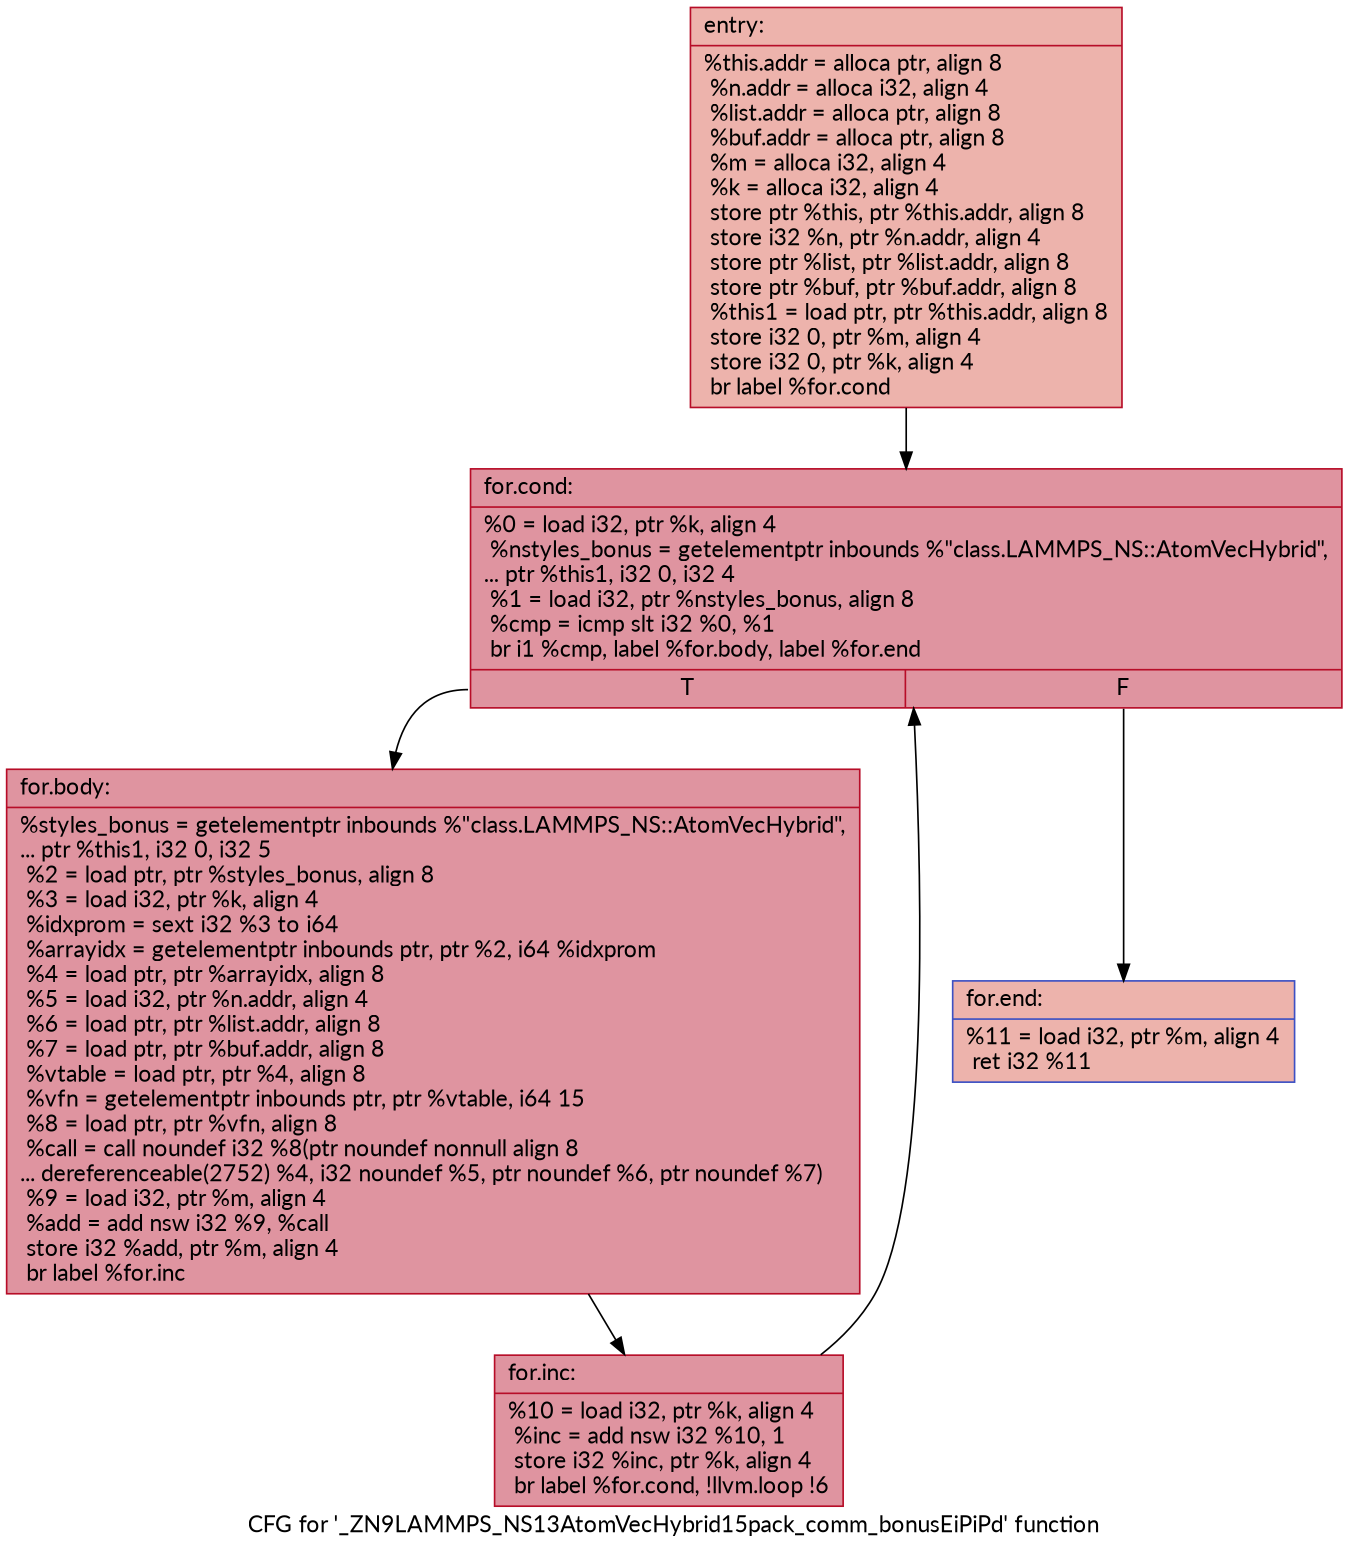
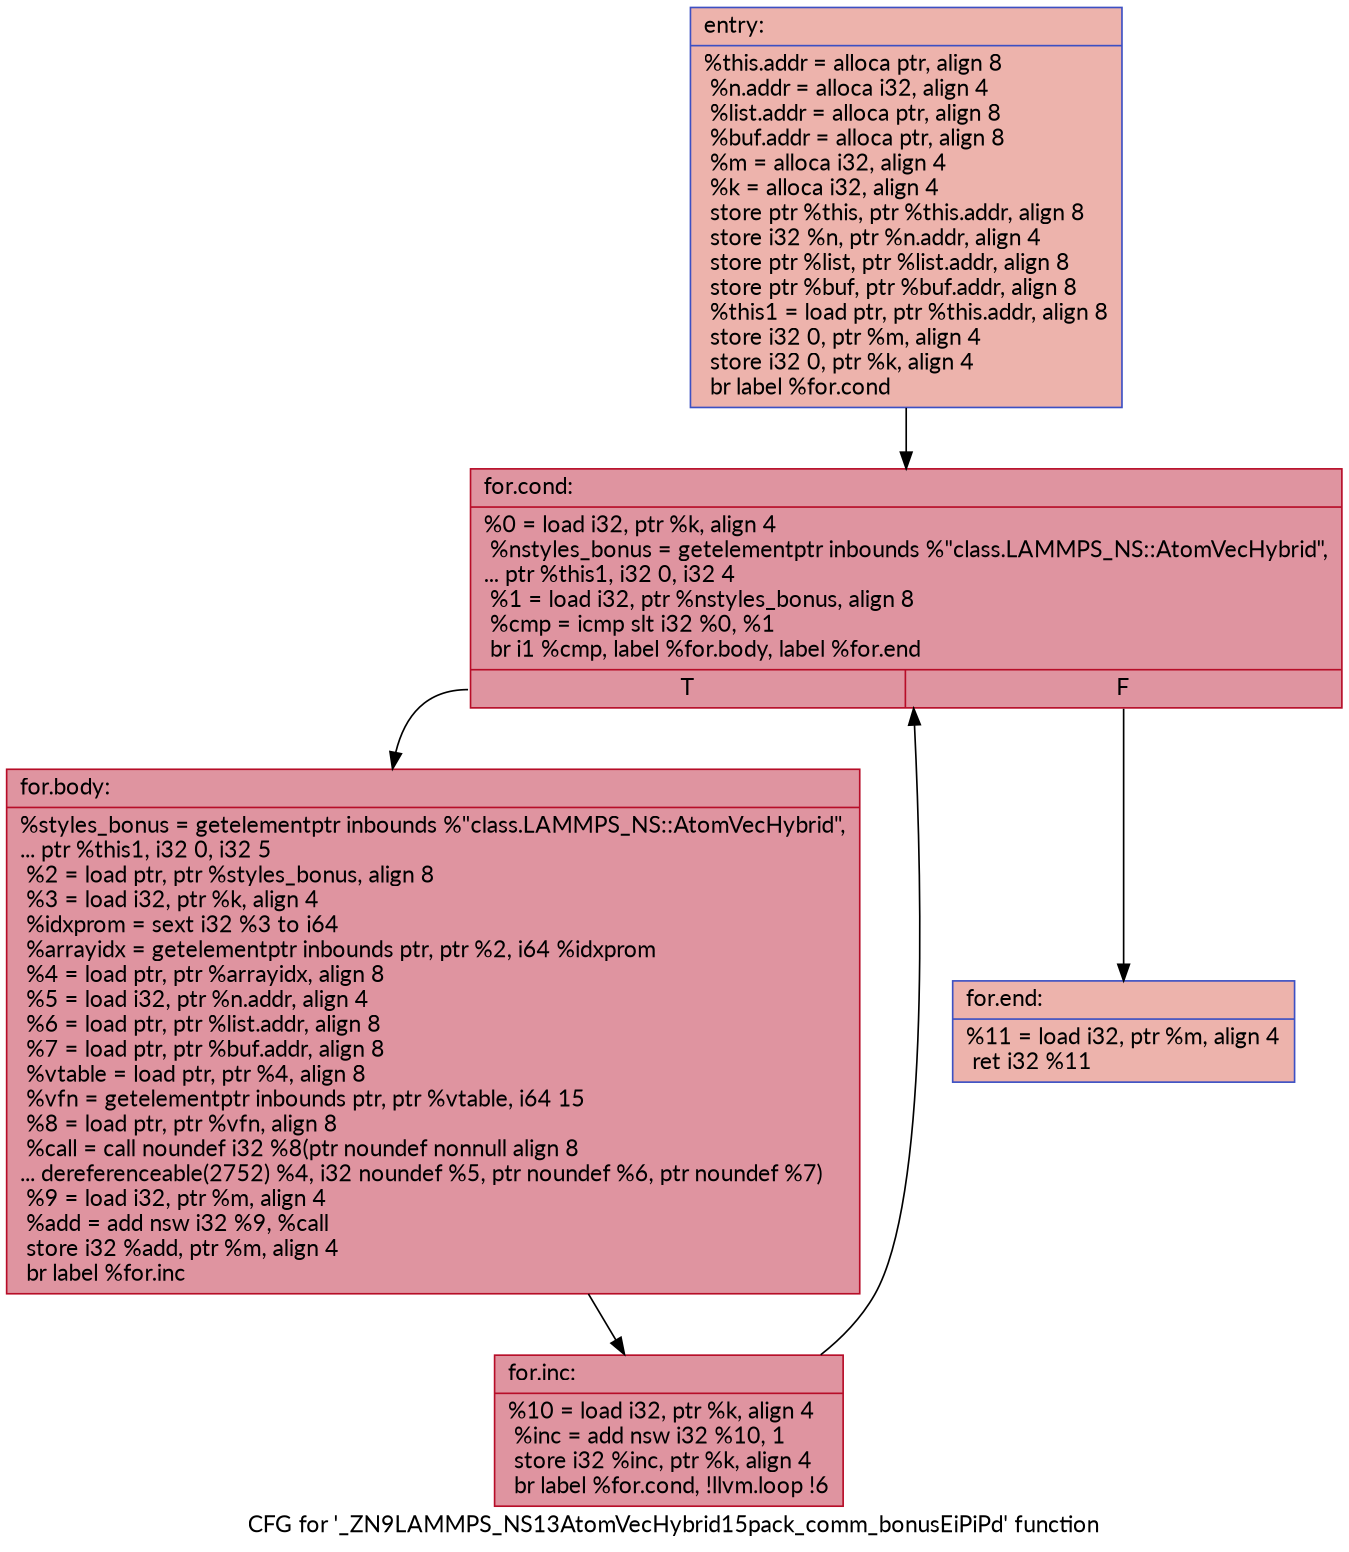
(906, 207) -> (906, 207)
